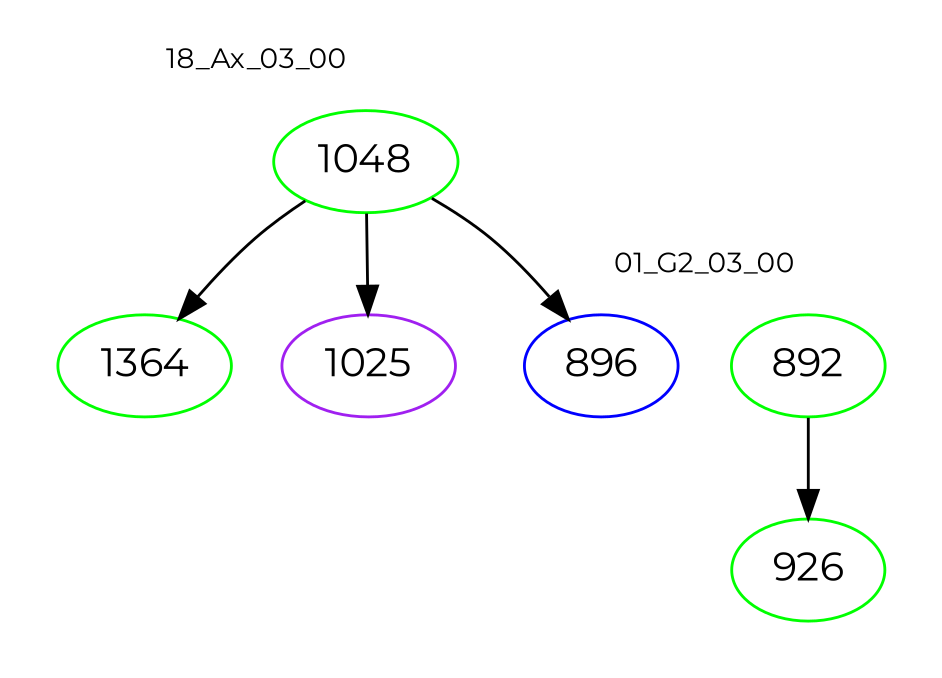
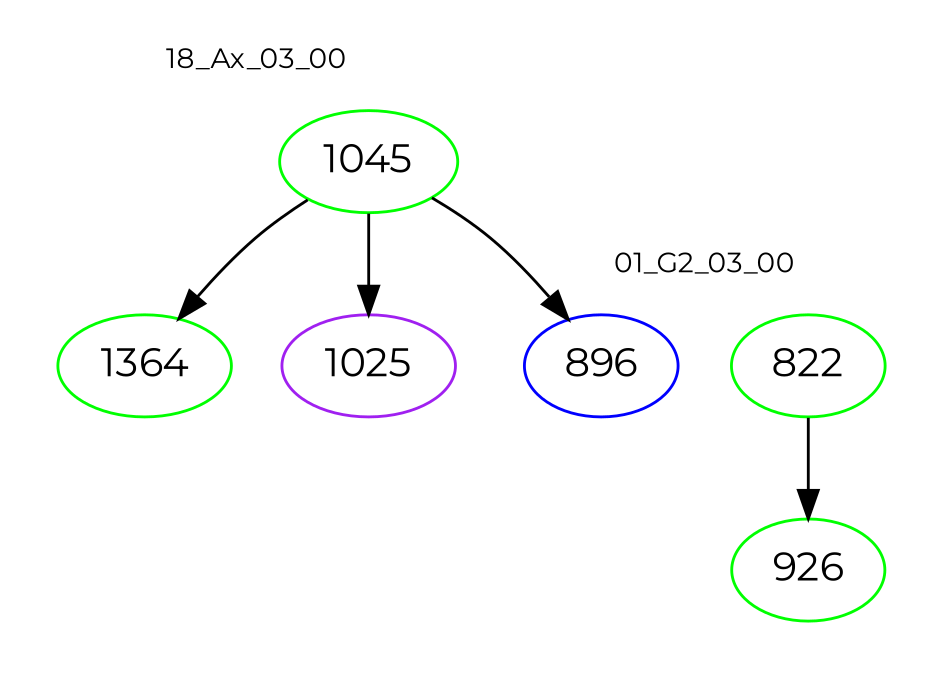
(366, 162) -> (369, 162)
(808, 366) -> (808, 366)
